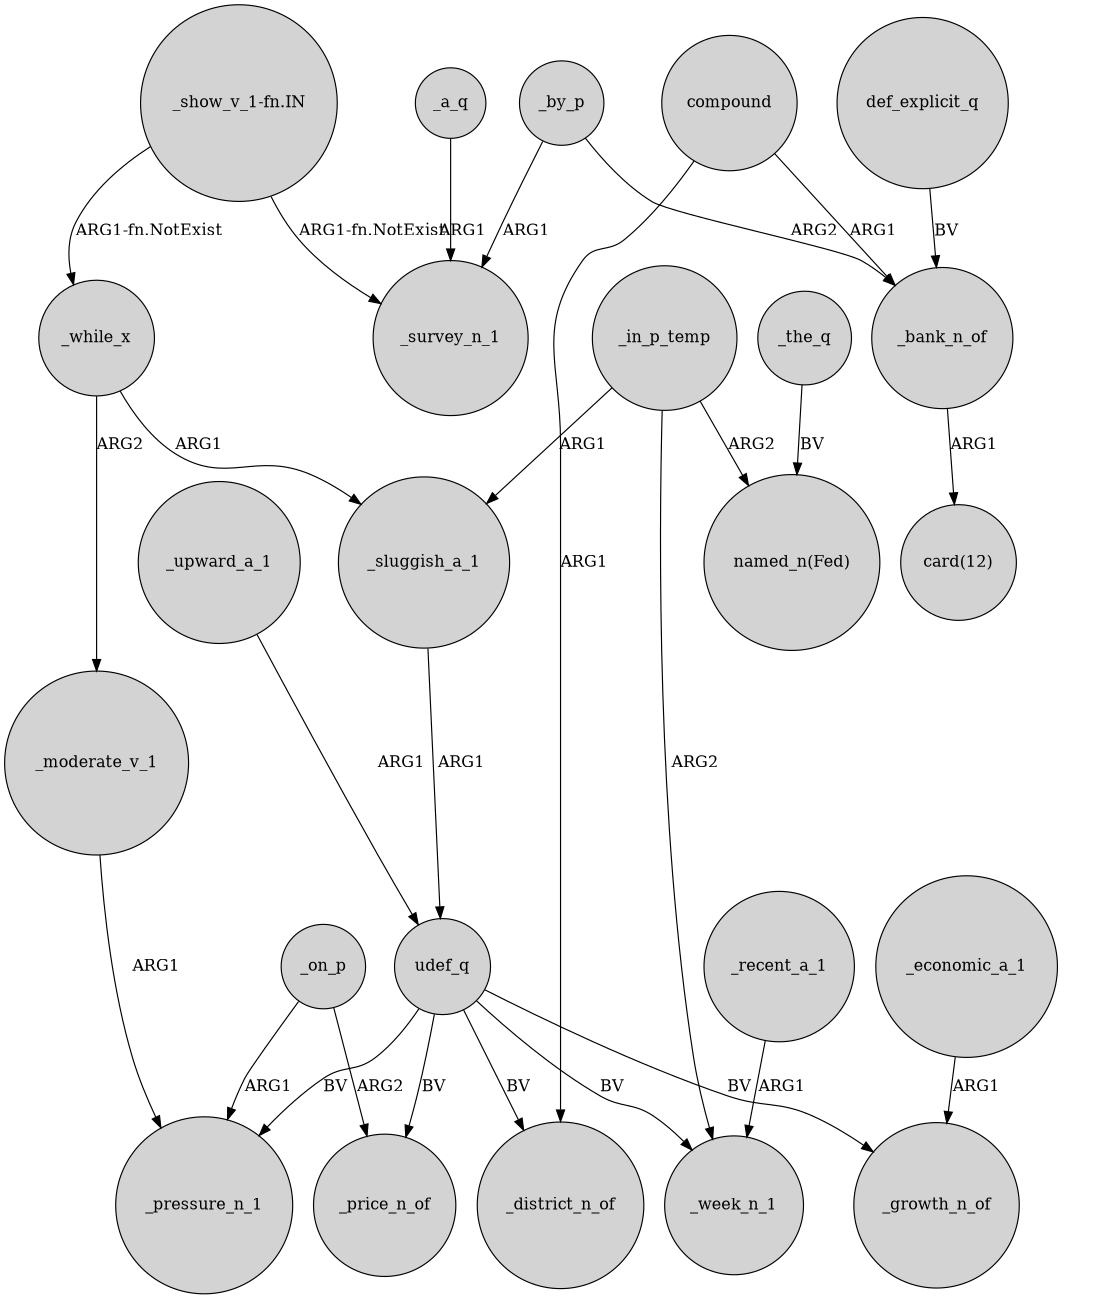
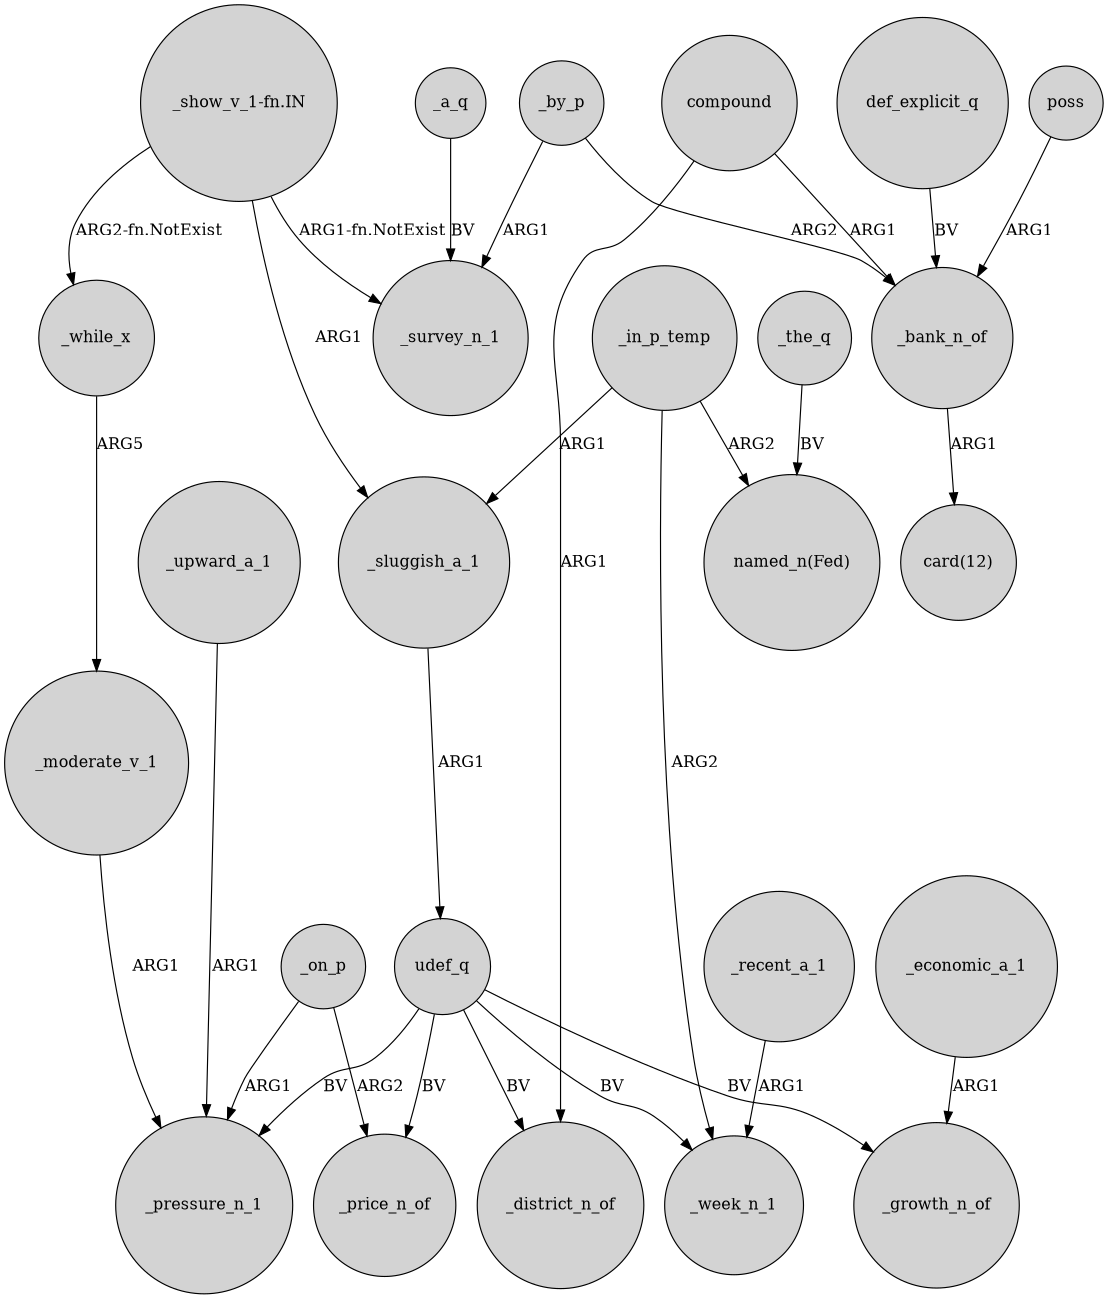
none -> (1066, 103)
(149, 231) -> (149, 231)
(463, 231) -> (463, 231)
(120, 445) -> (120, 445)
(224, 468) -> (290, 351)
(333, 775) -> (212, 874)
